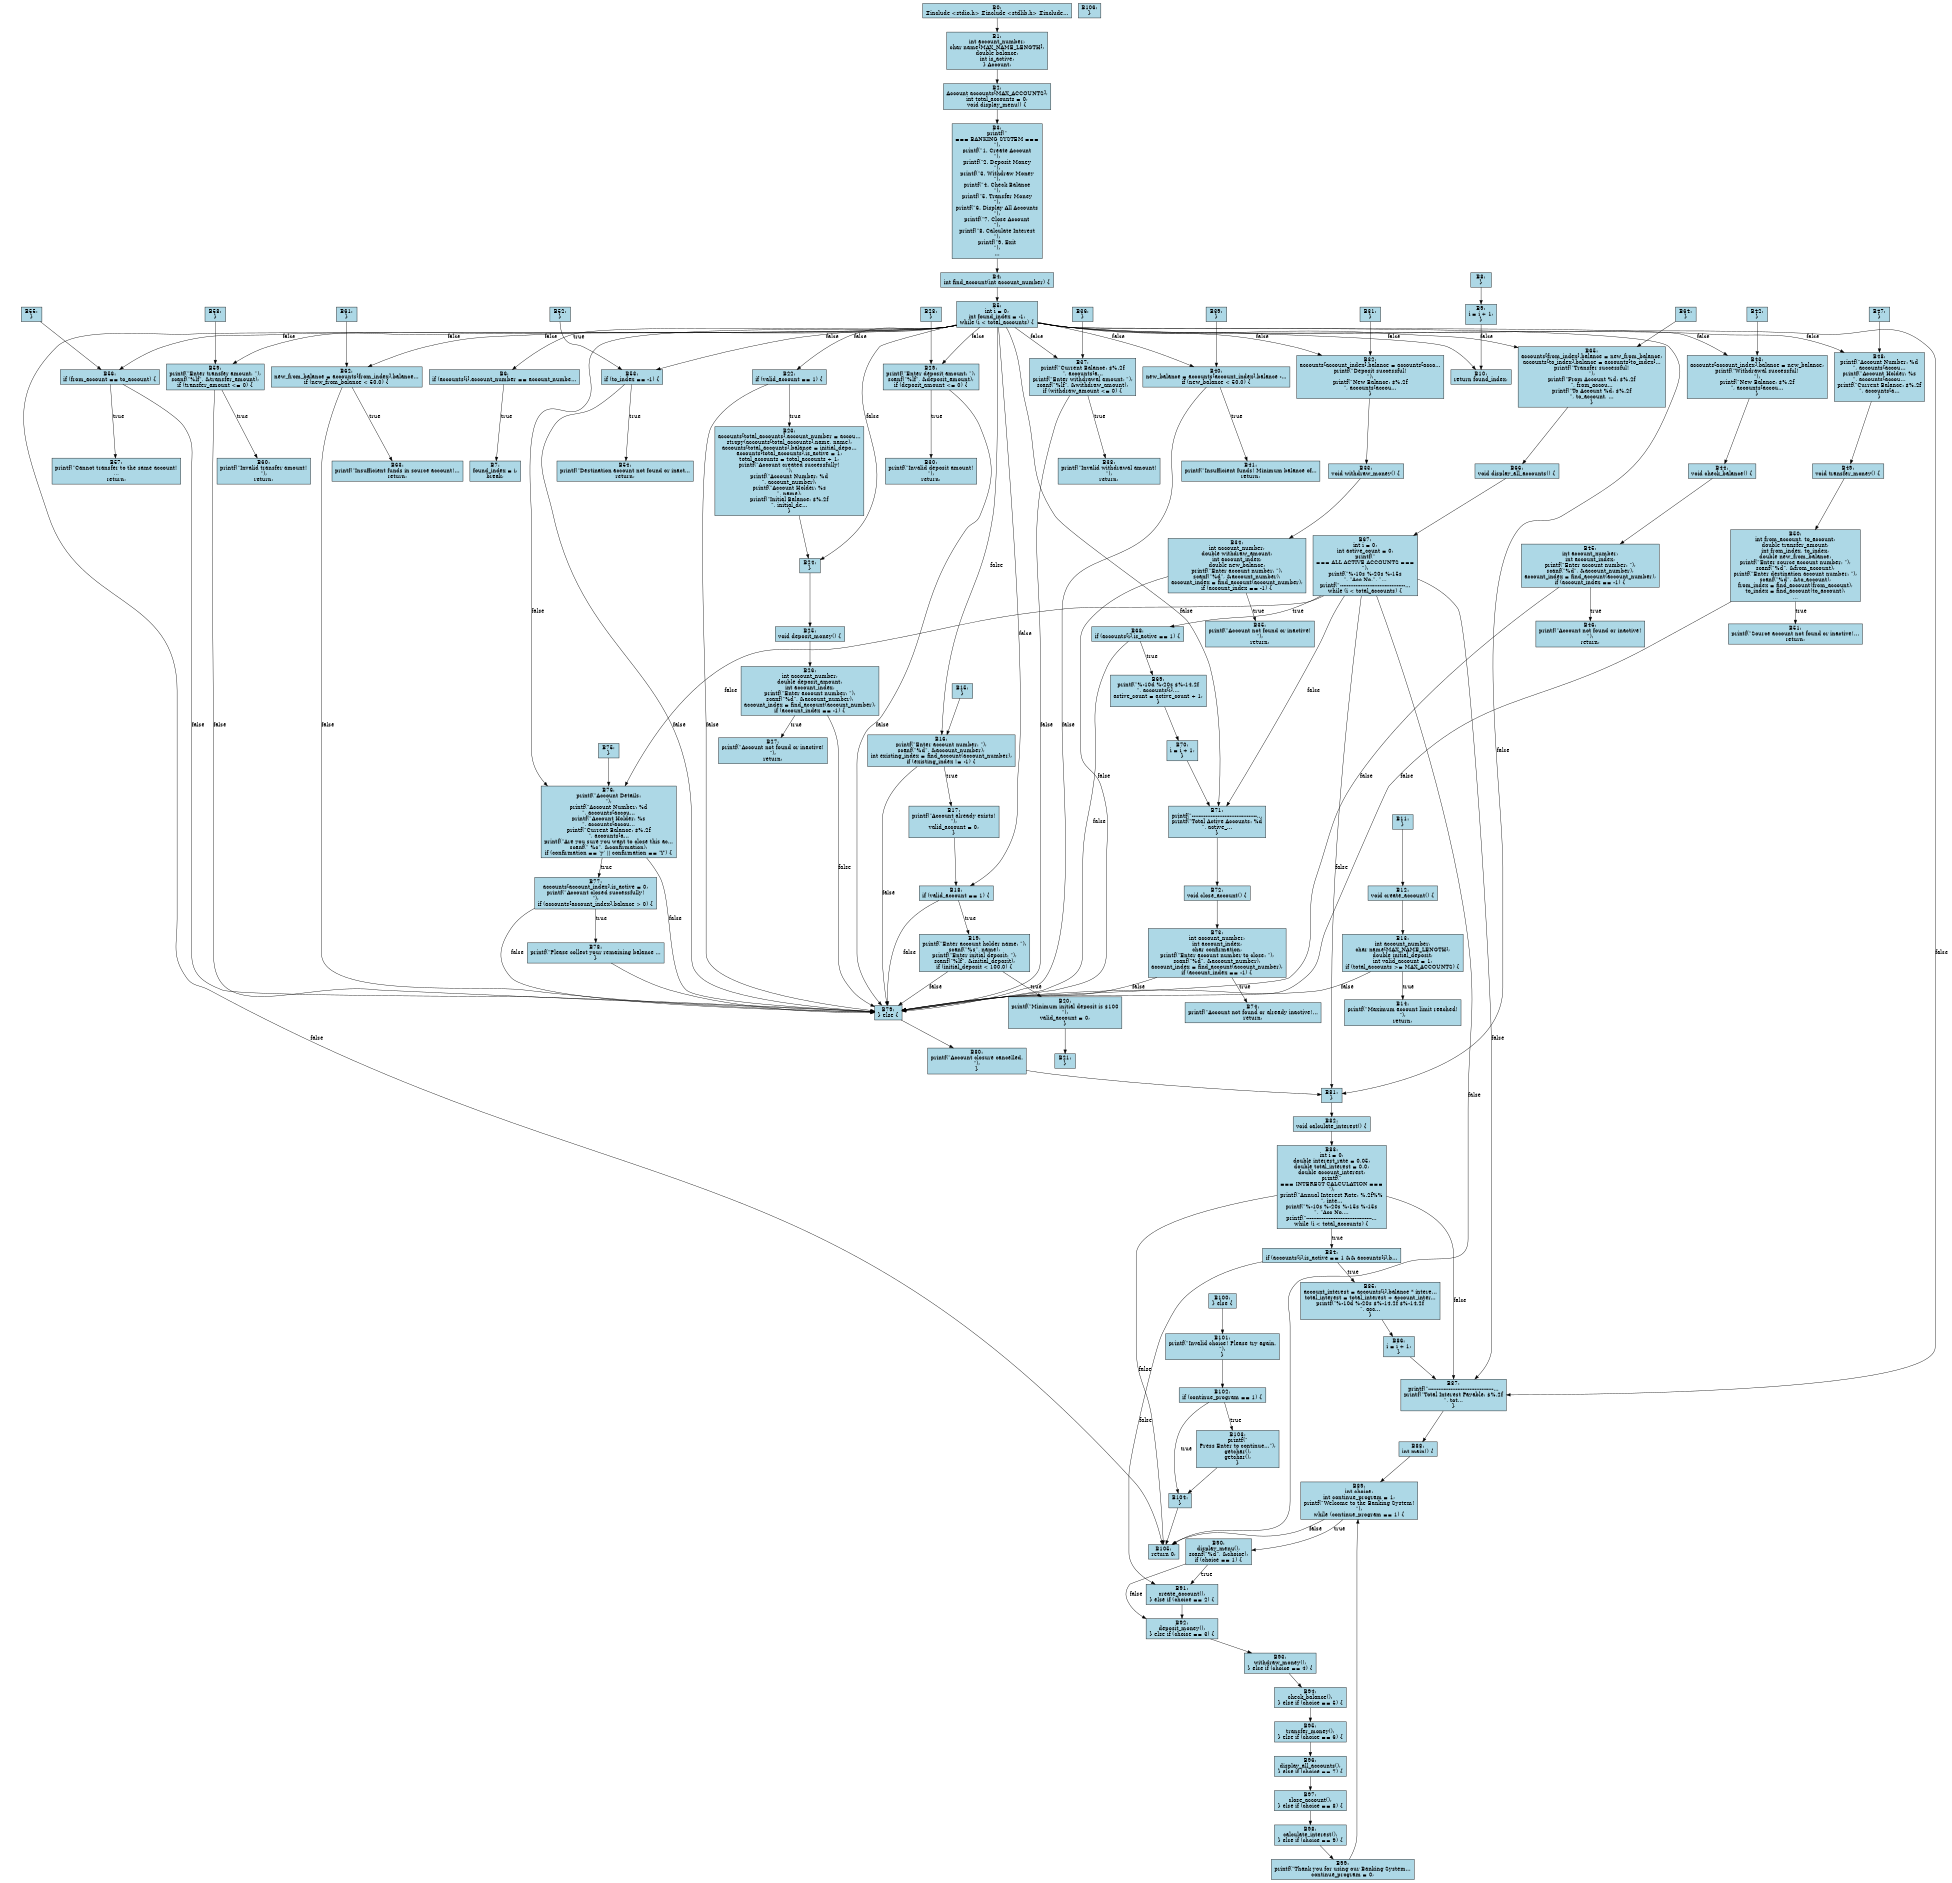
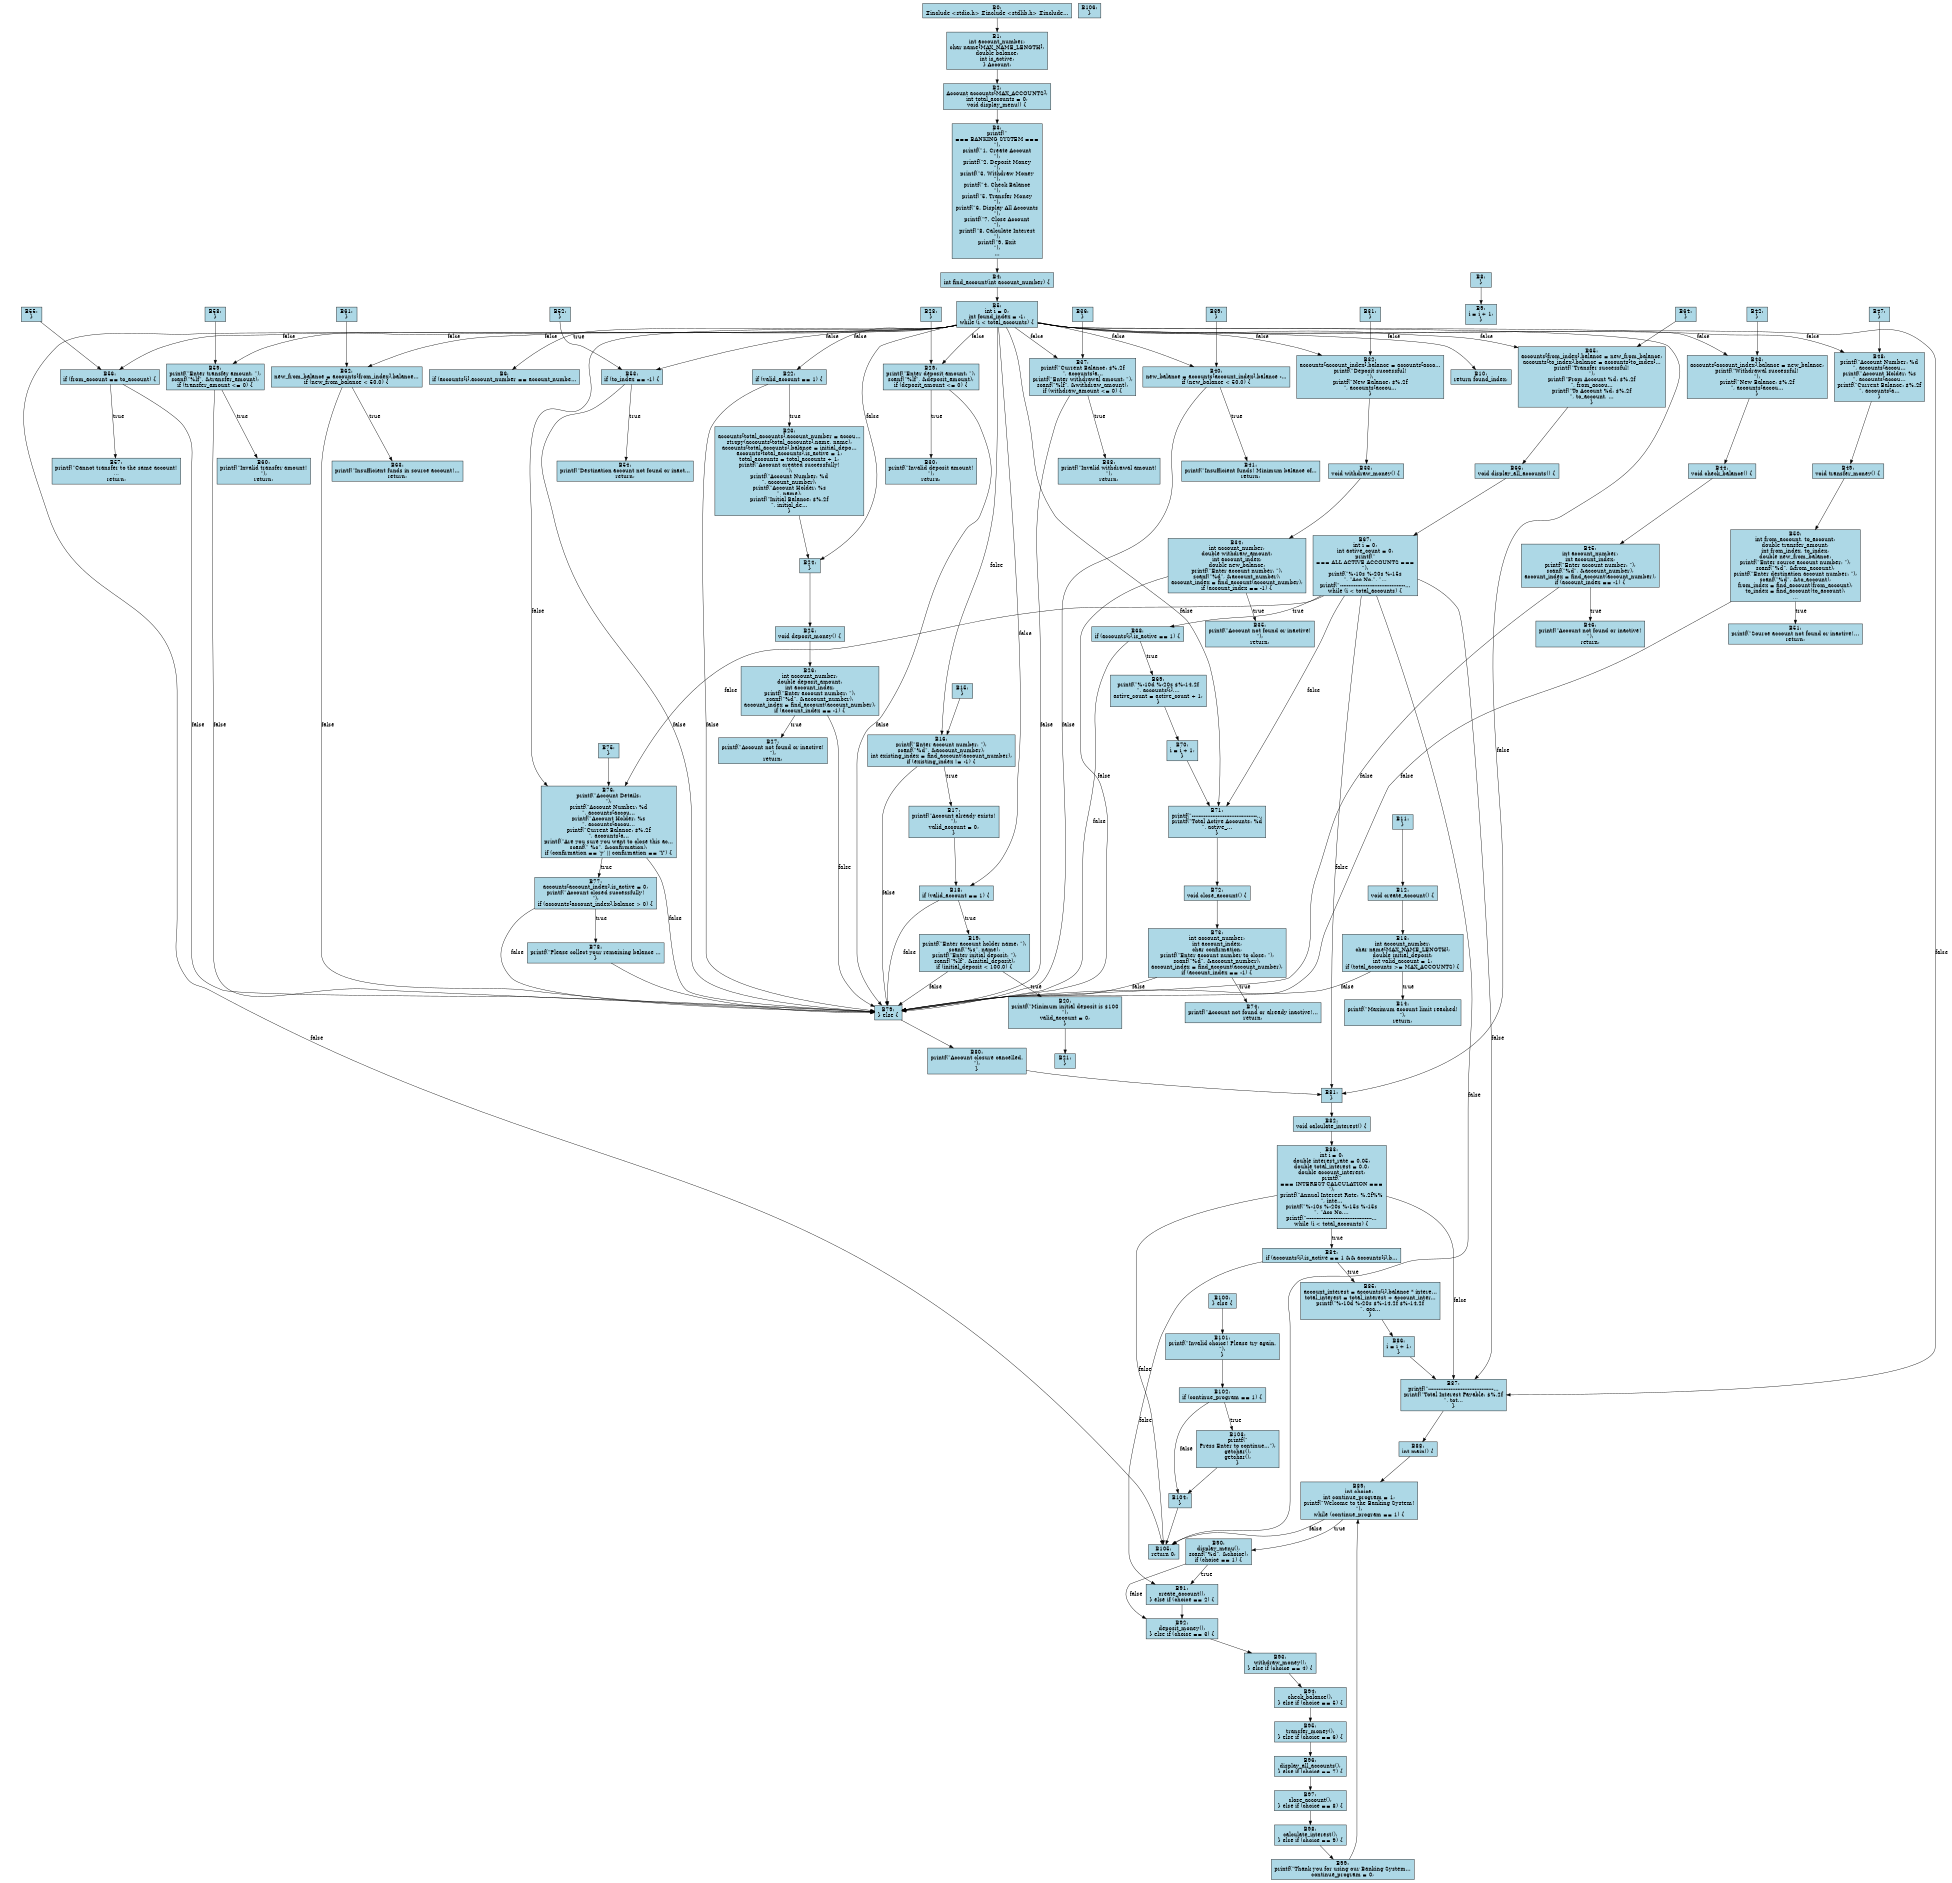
(1481, 345) -> none
(495, 471) -> none
(1187, 1449) -> (1187, 1449)
